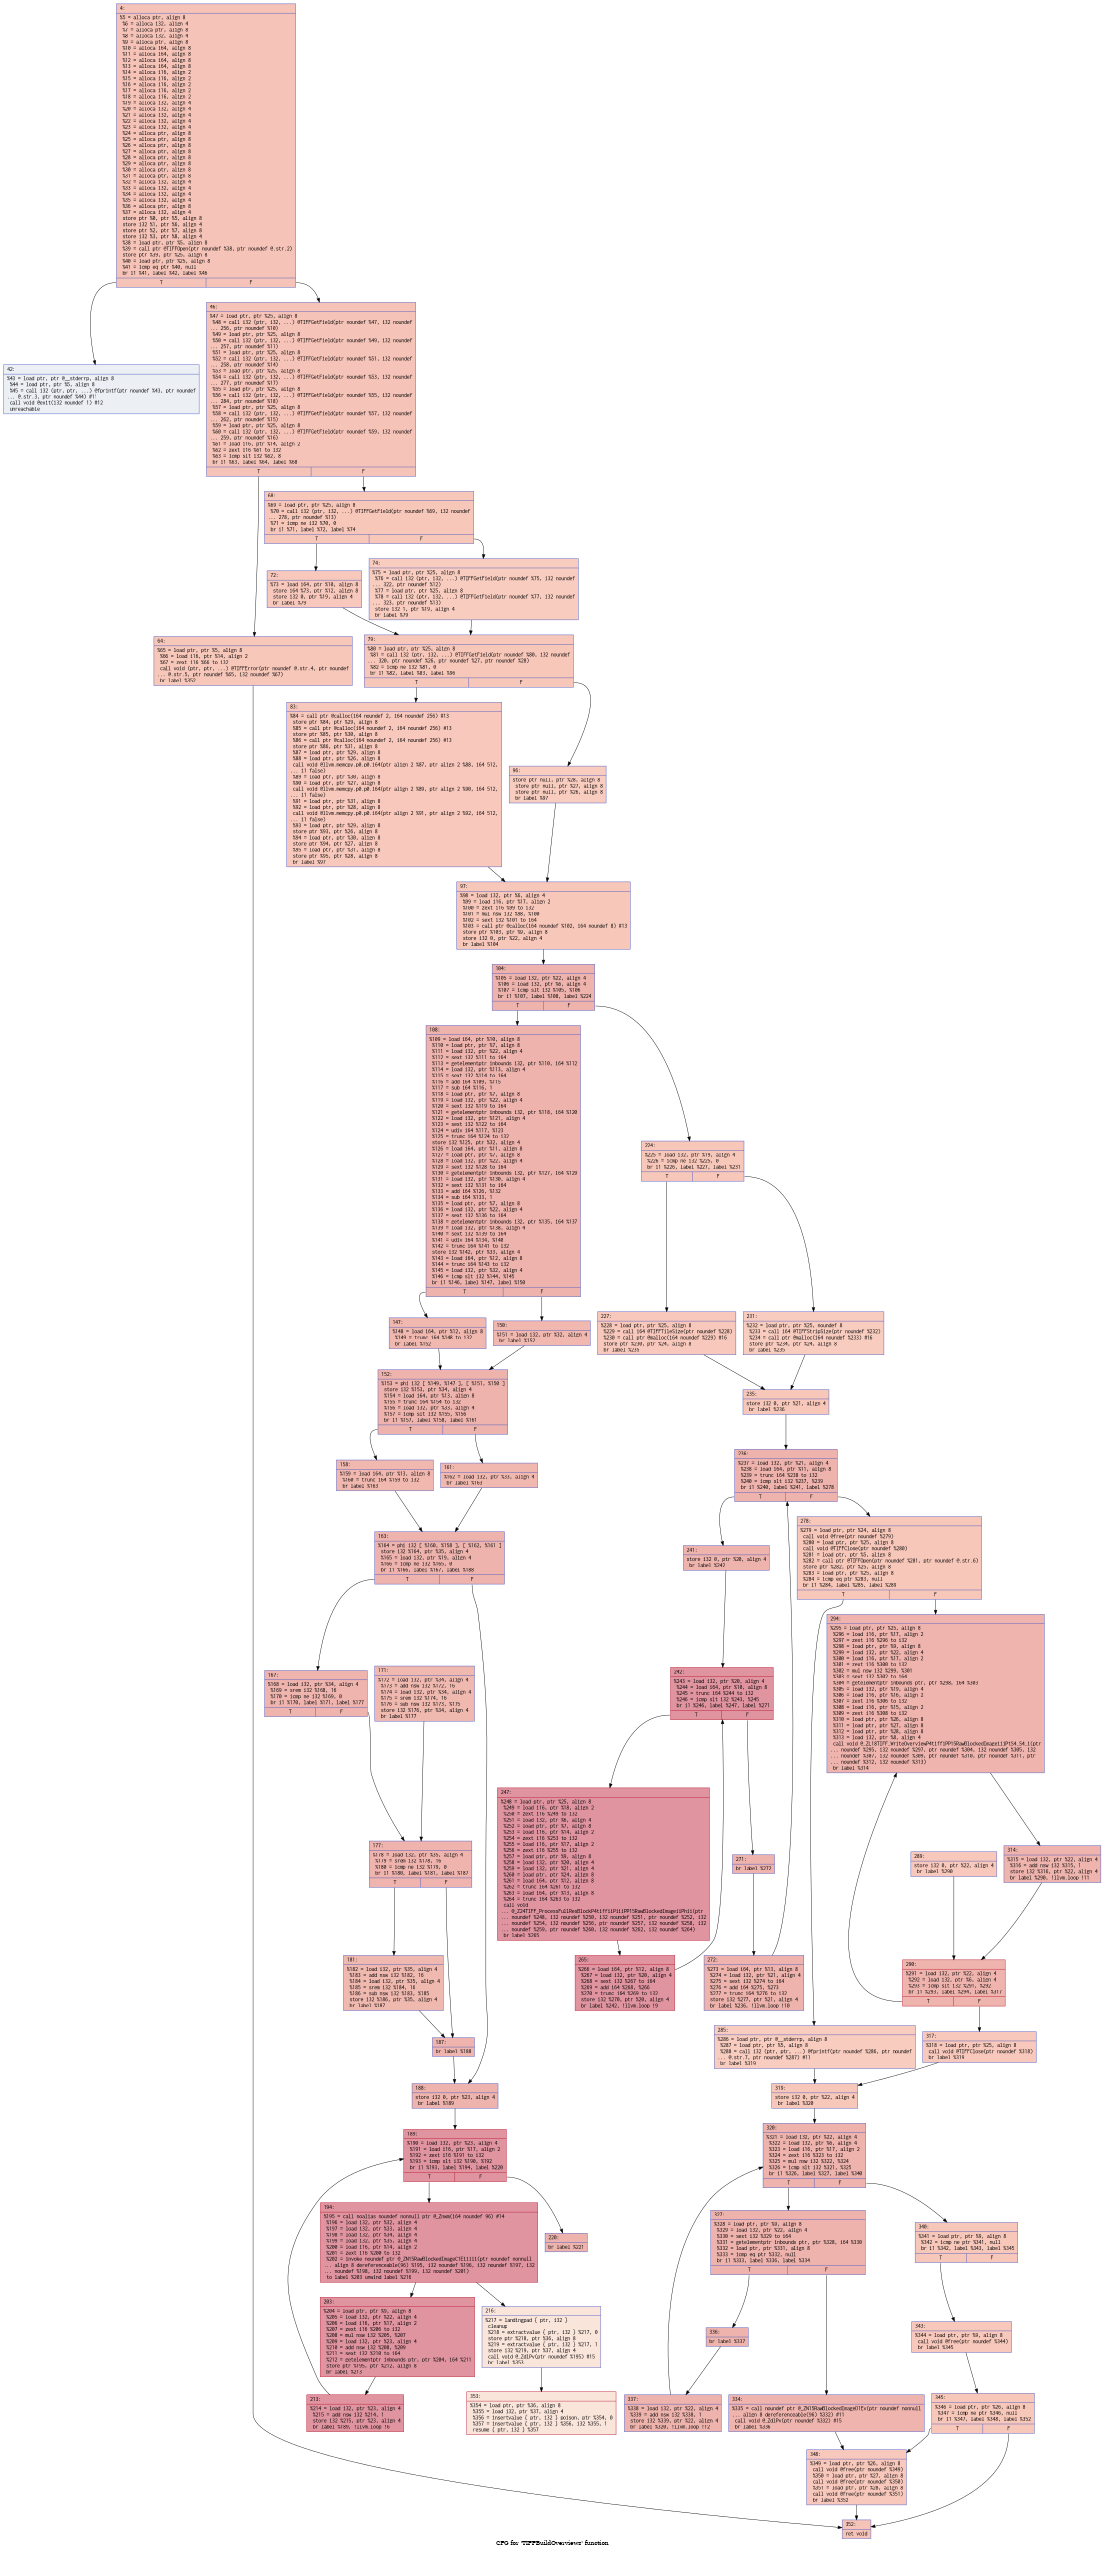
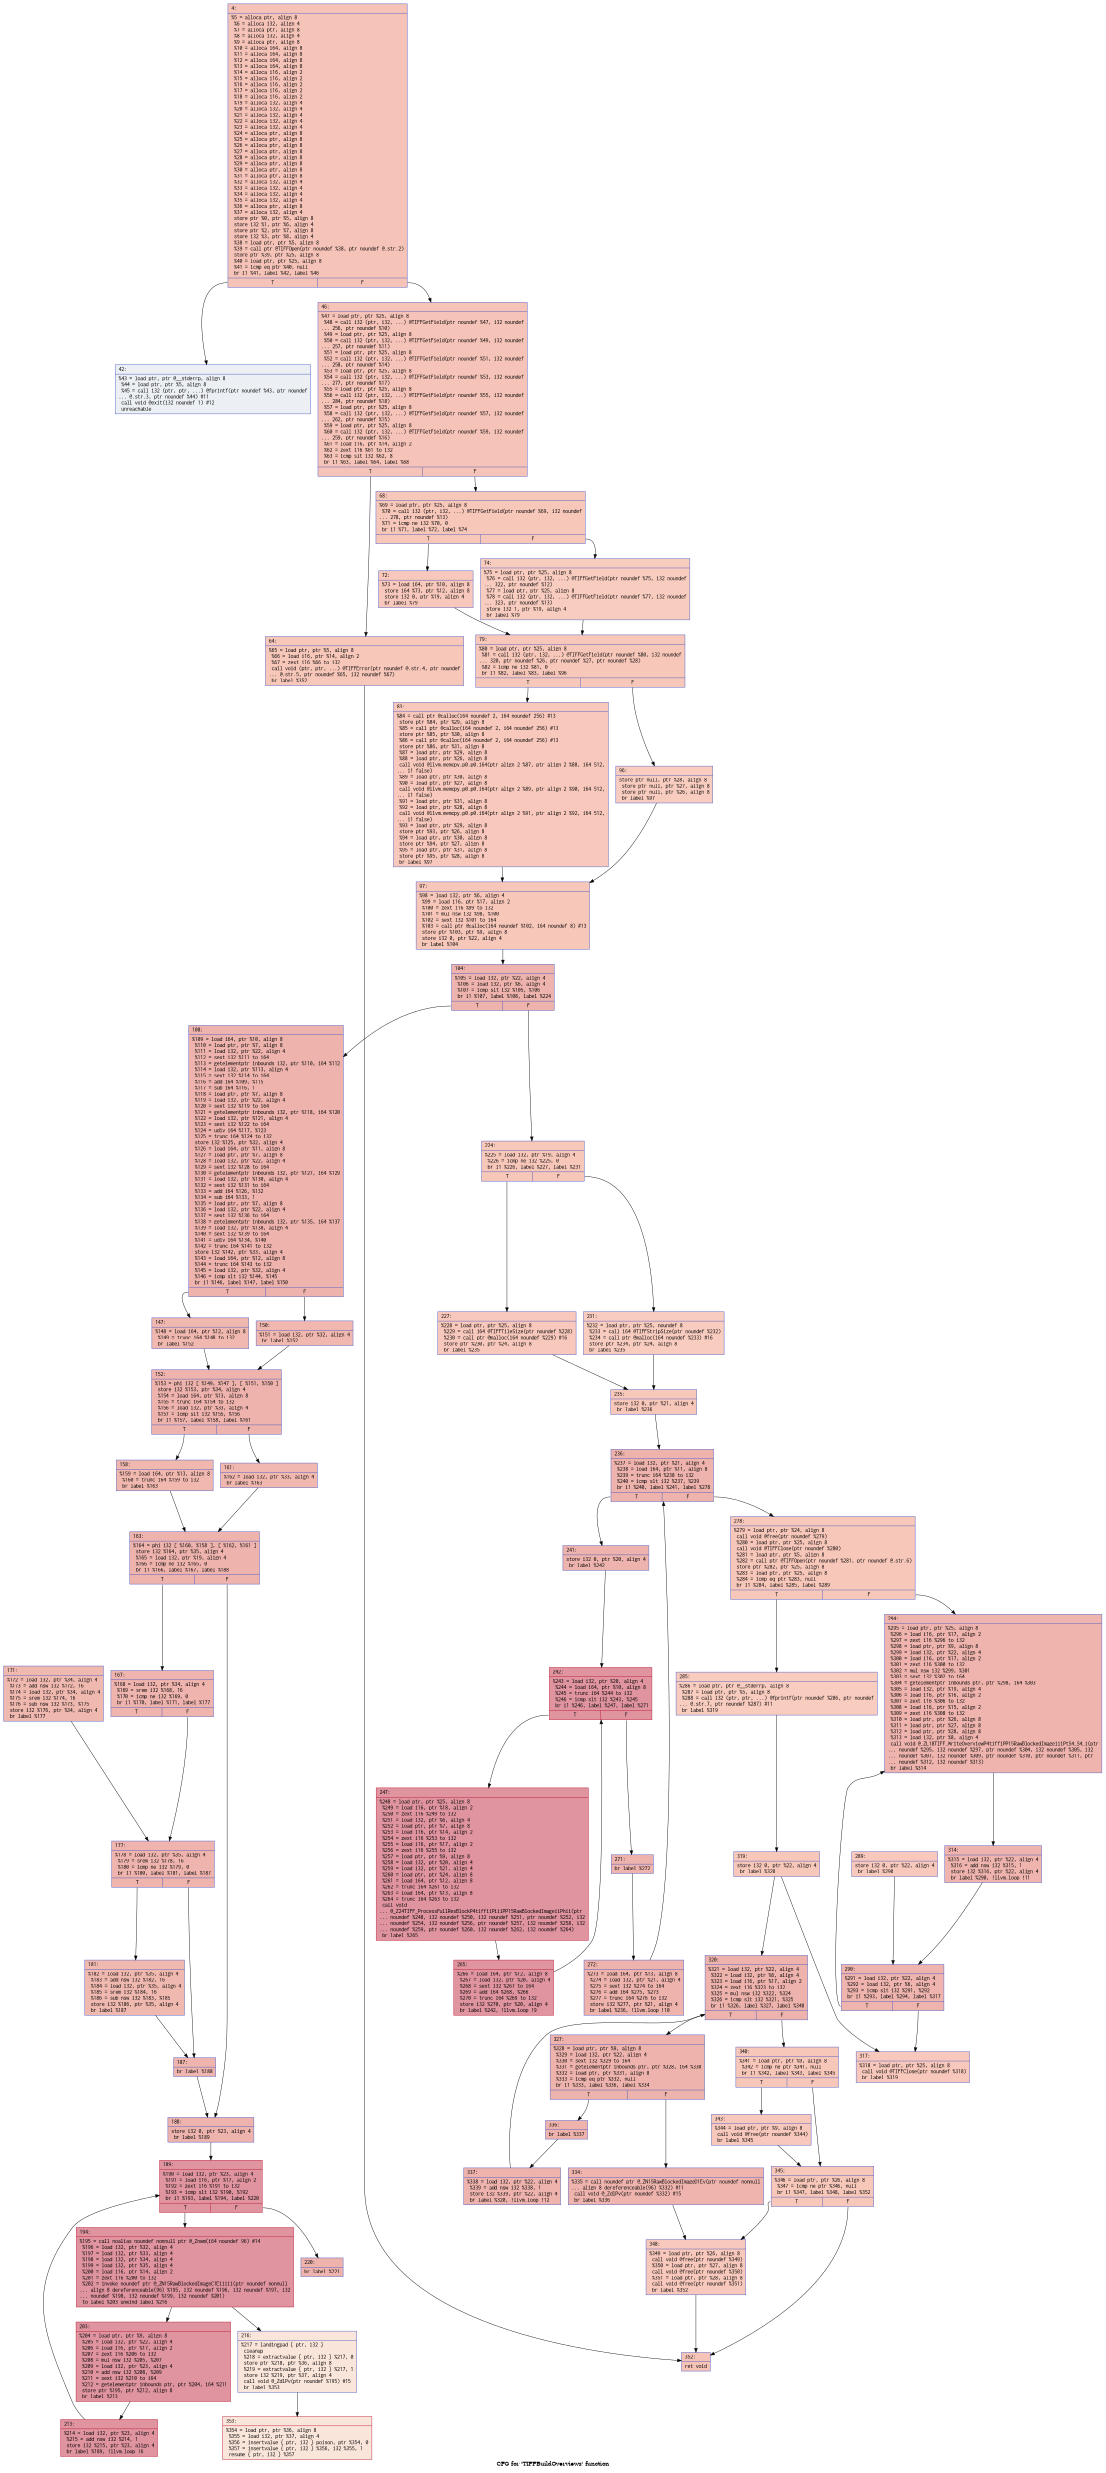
(954, 1983) -> (893, 1988)
(900, 2074) -> (818, 1971)
none -> (816, 2125)
